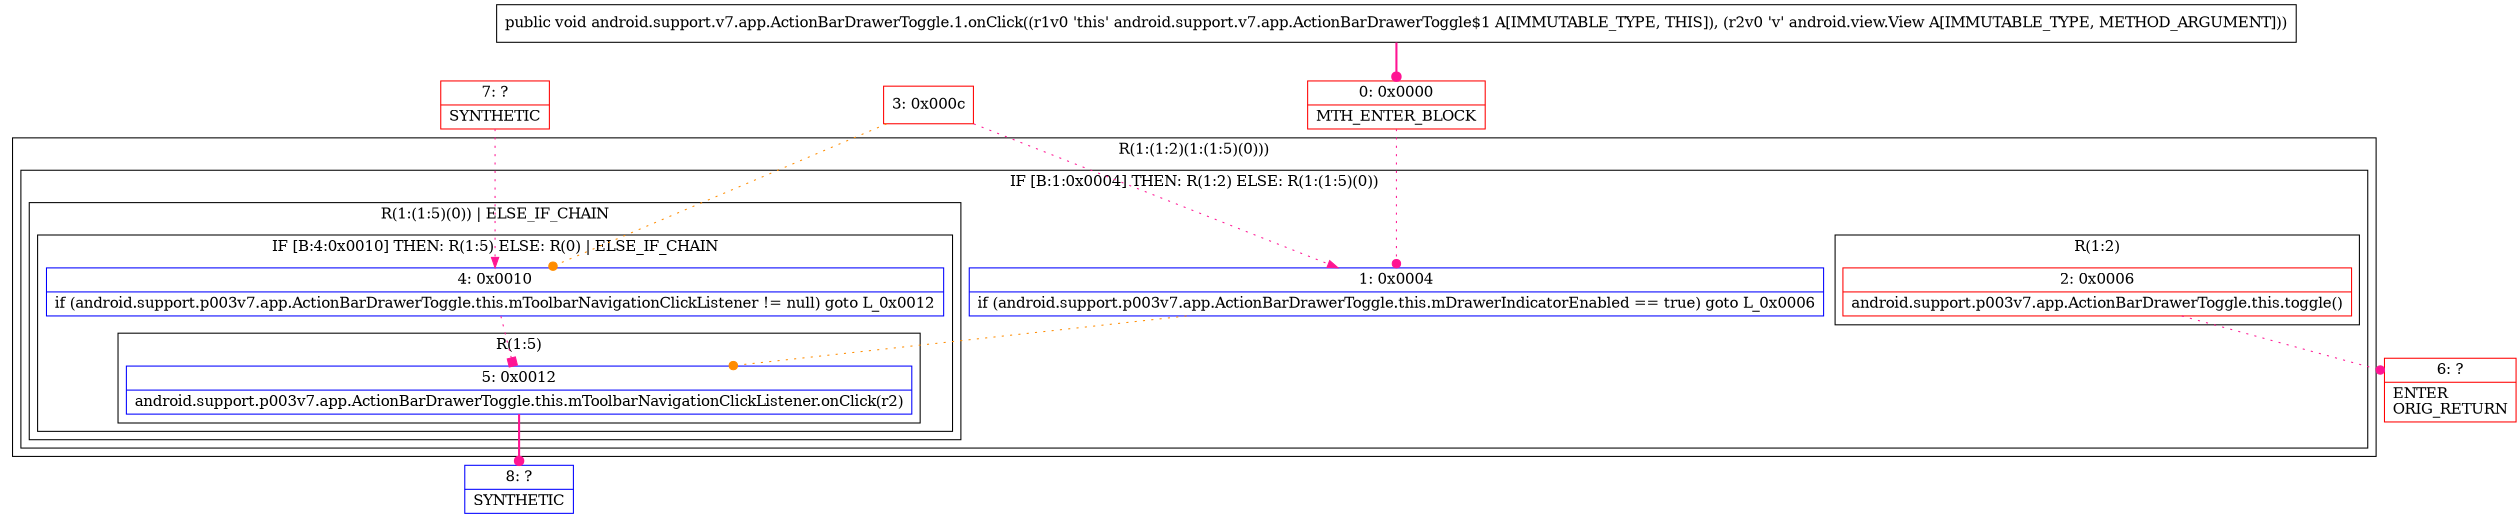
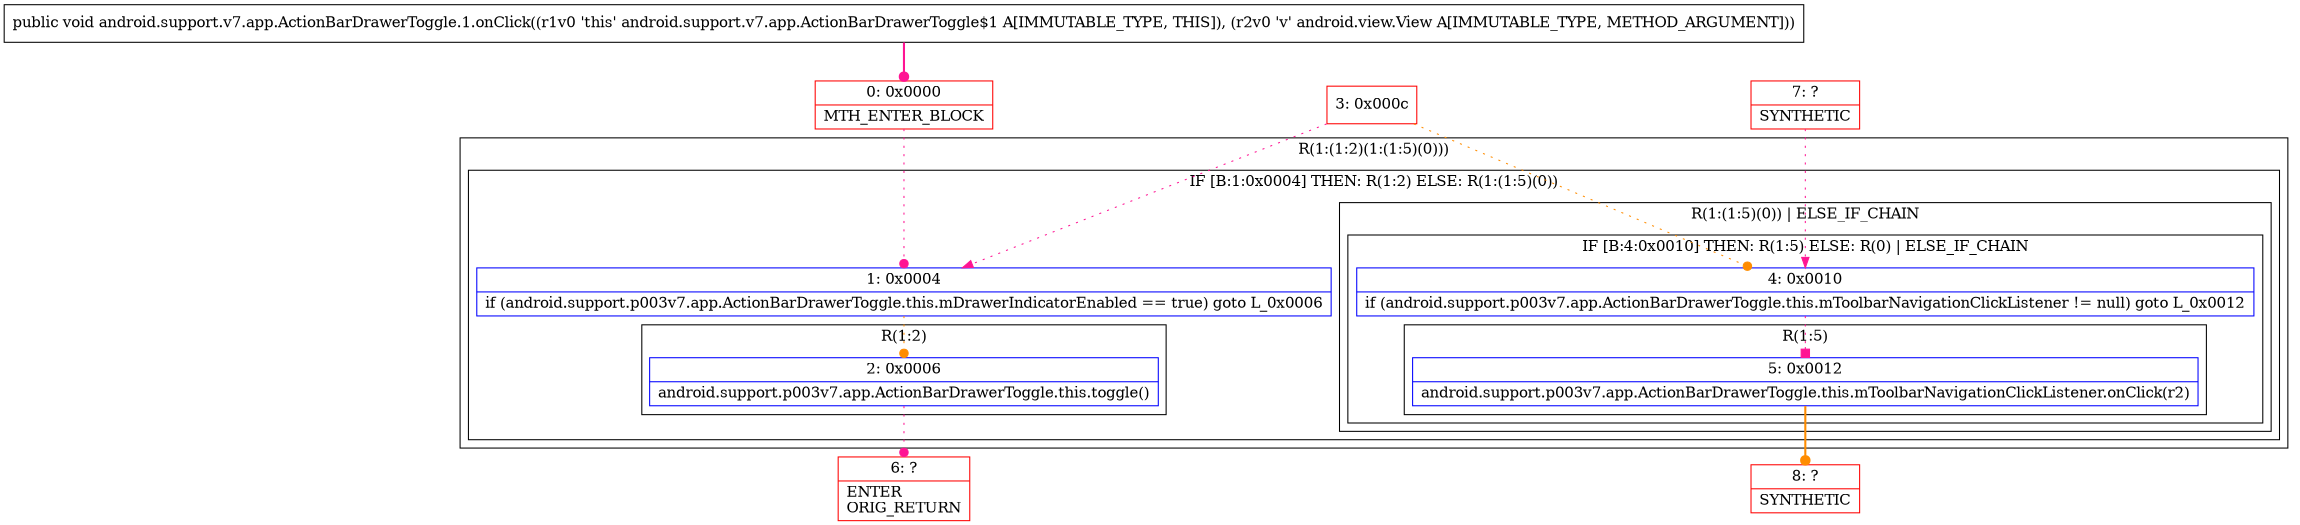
(2097, 292) -> (904, 382)
(973, 339) -> (904, 333)
(519, 435) -> (1805, 431)
(519, 489) -> (1805, 489)
